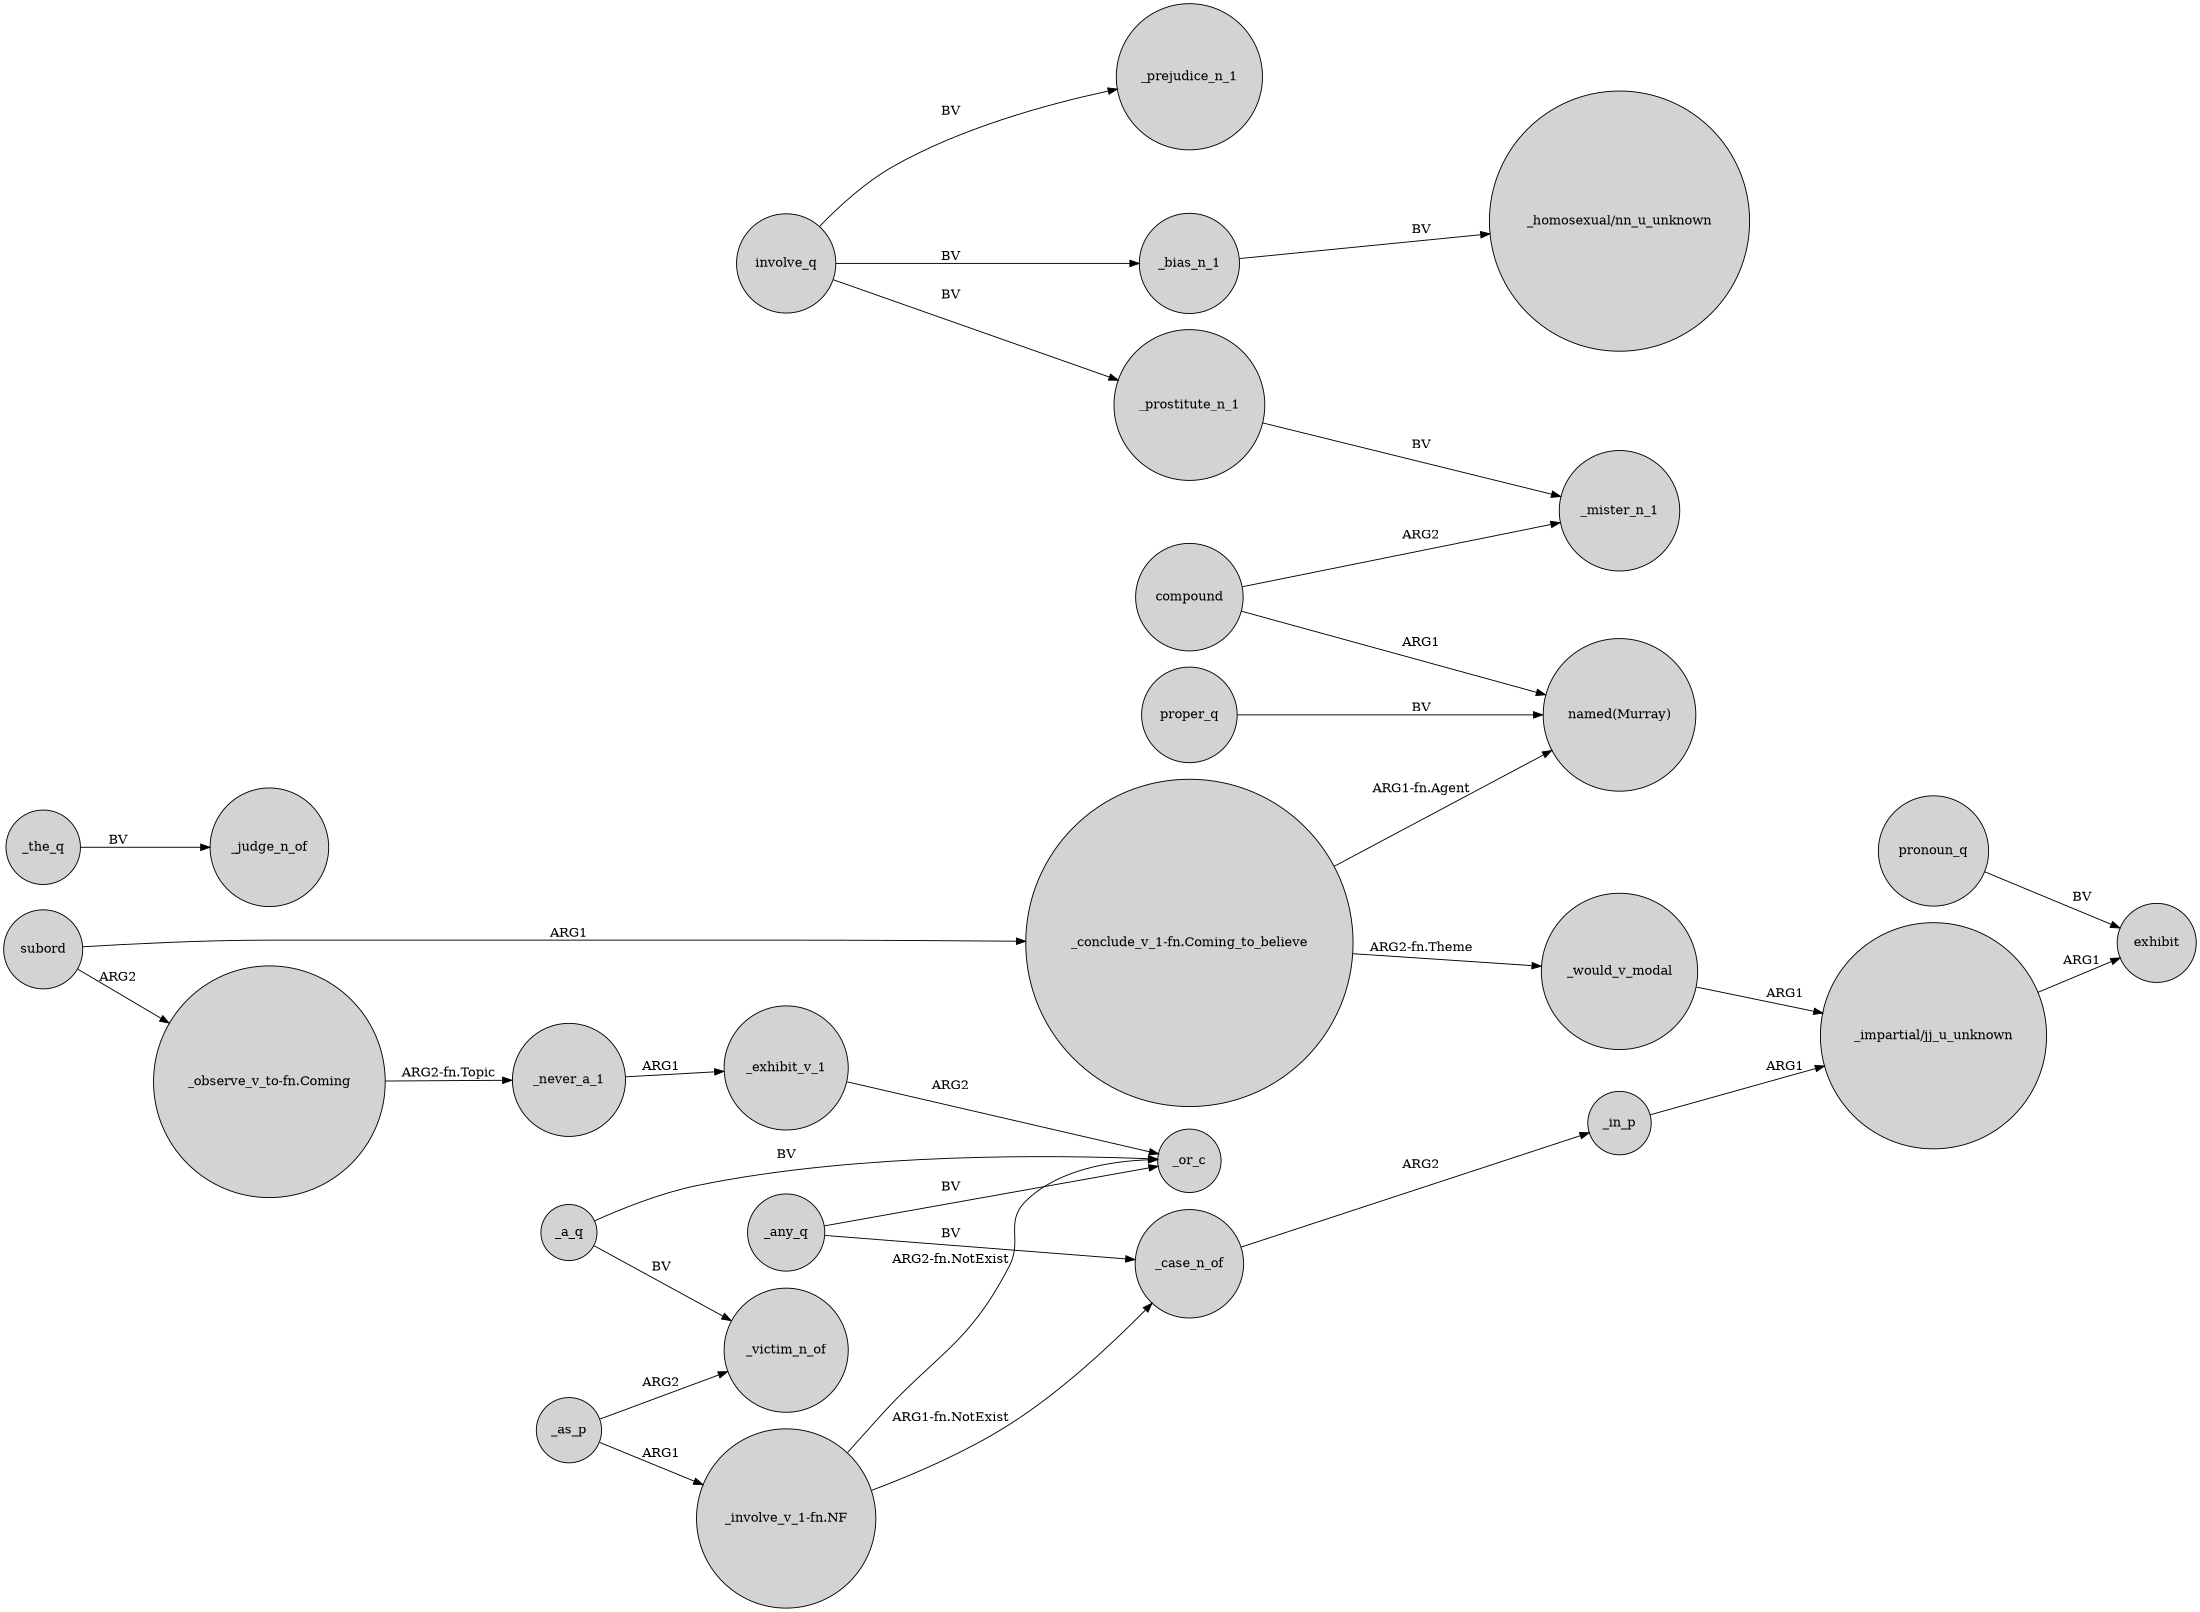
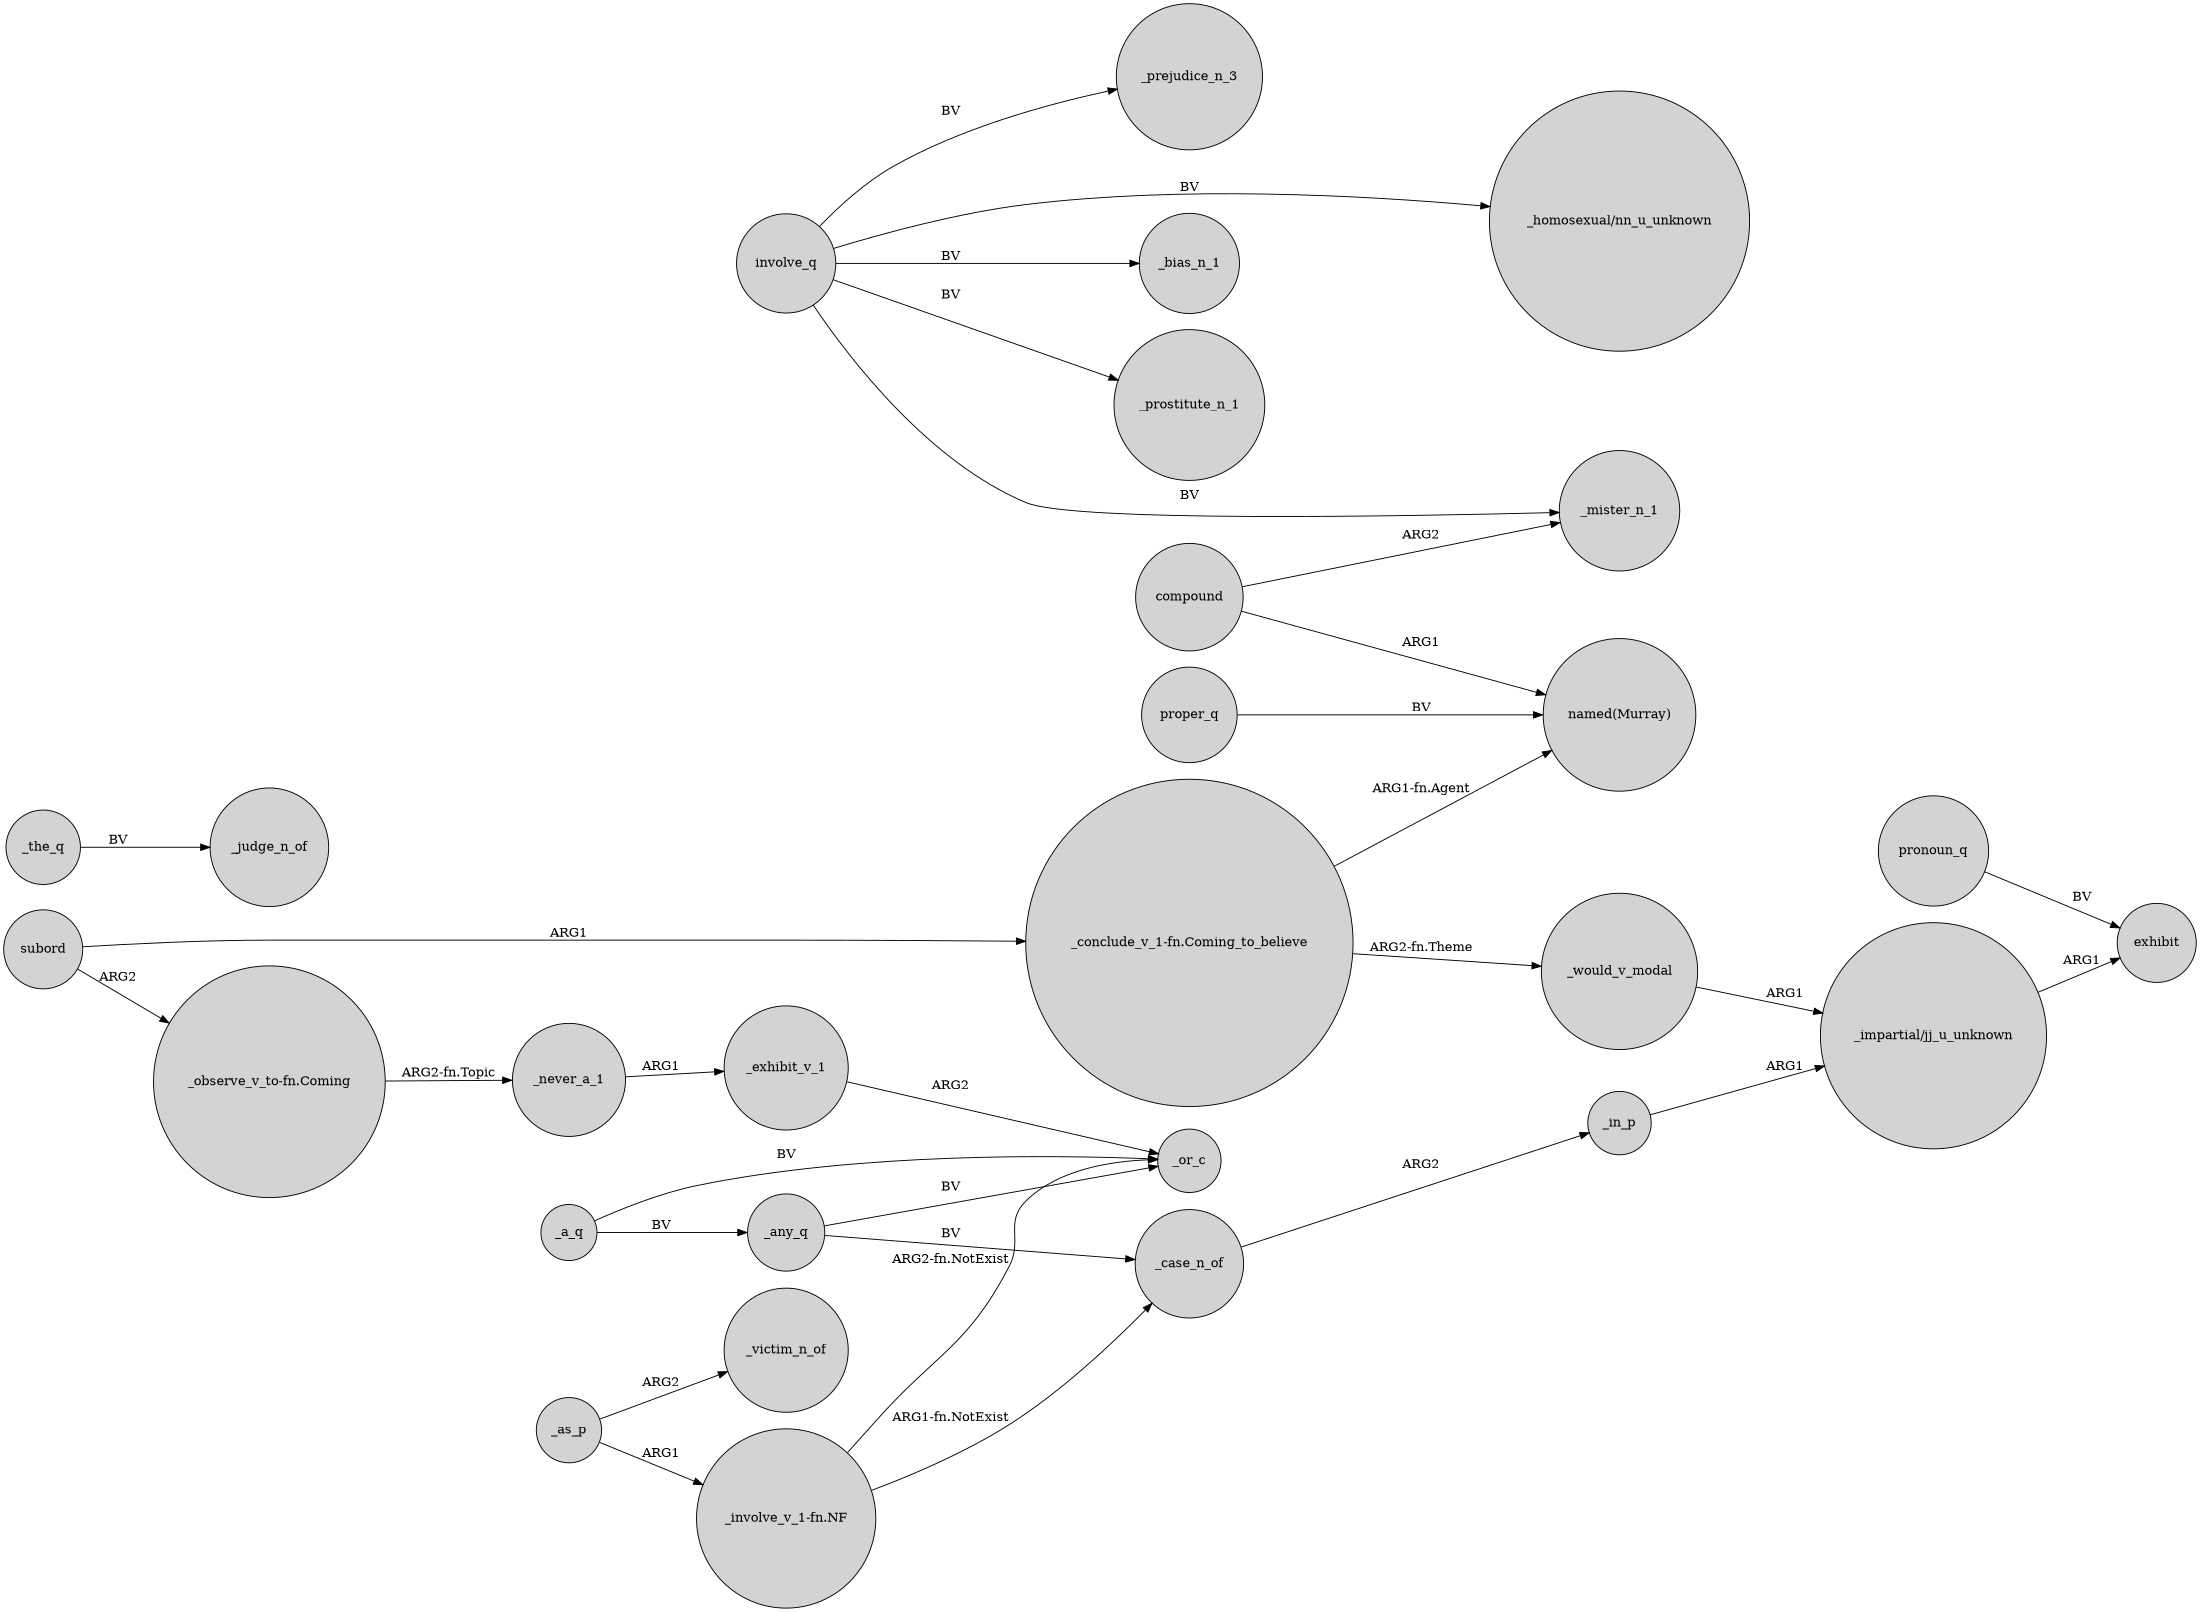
(1189, 77) -> (1189, 77)
(1360, 247) -> (1155, 195)
(1407, 459) -> (1141, 514)
(659, 1281) -> (667, 1233)
